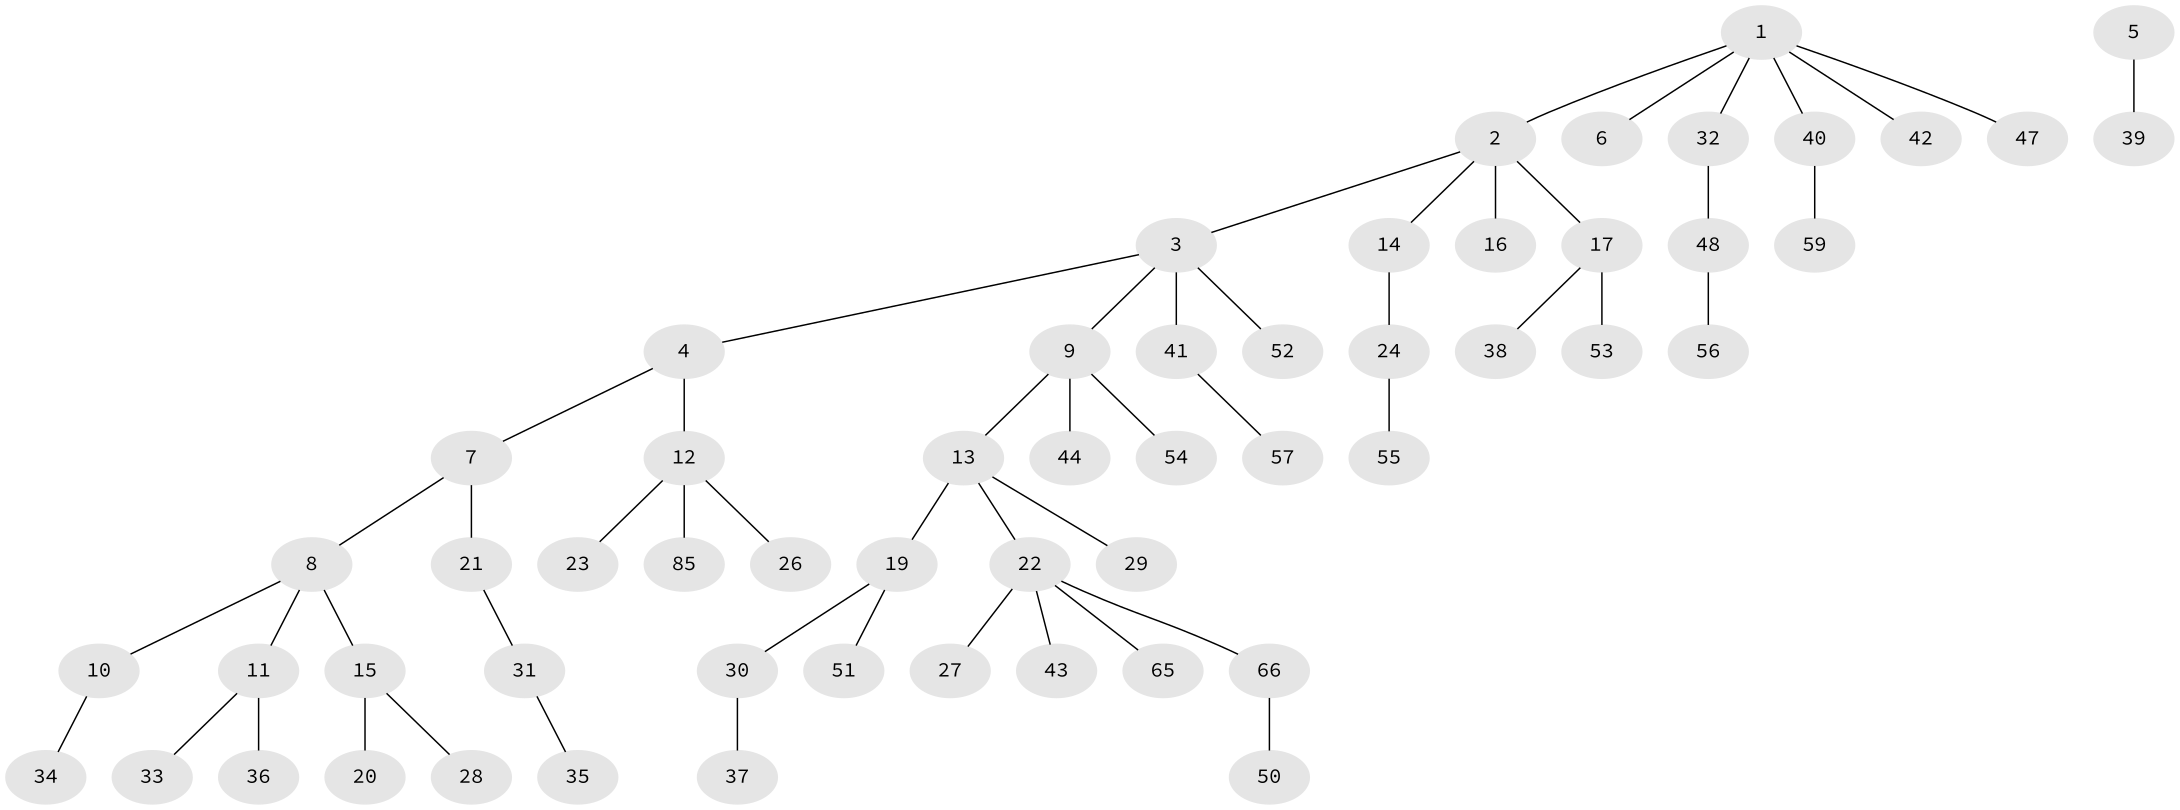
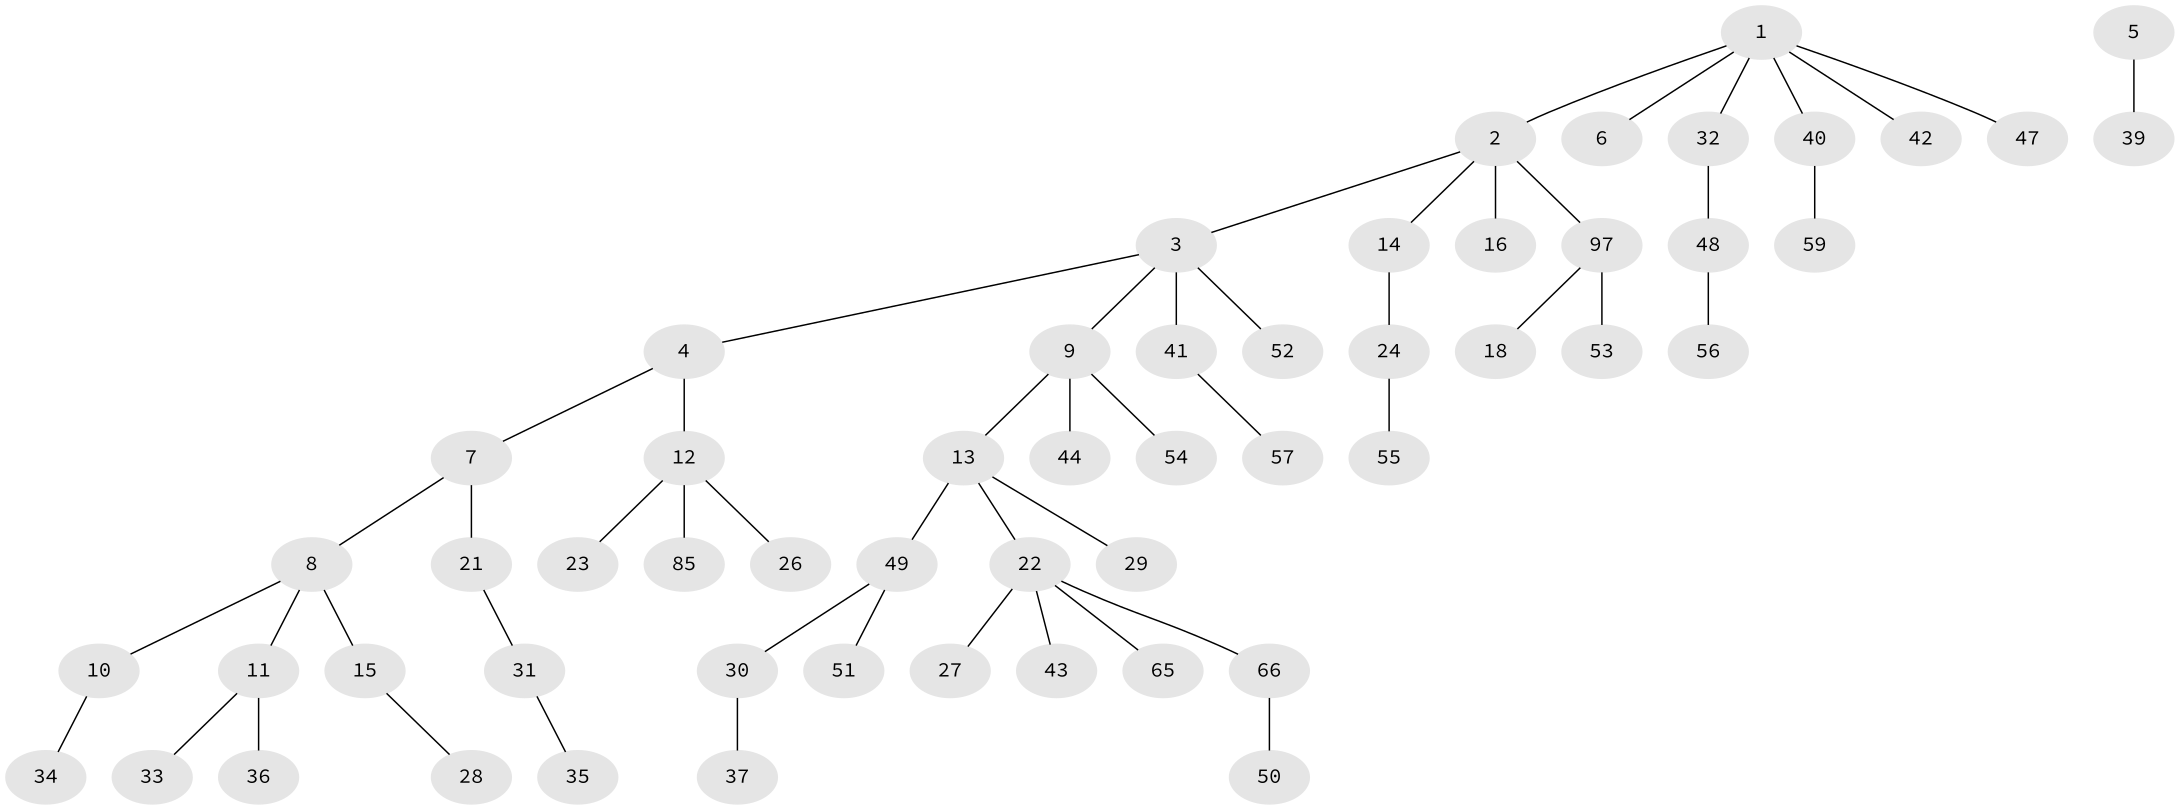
(1602, 245) -> (1602, 245)
(1496, 352) -> (1496, 352)
(897, 565) -> (897, 565)
(365, 777) -> none
